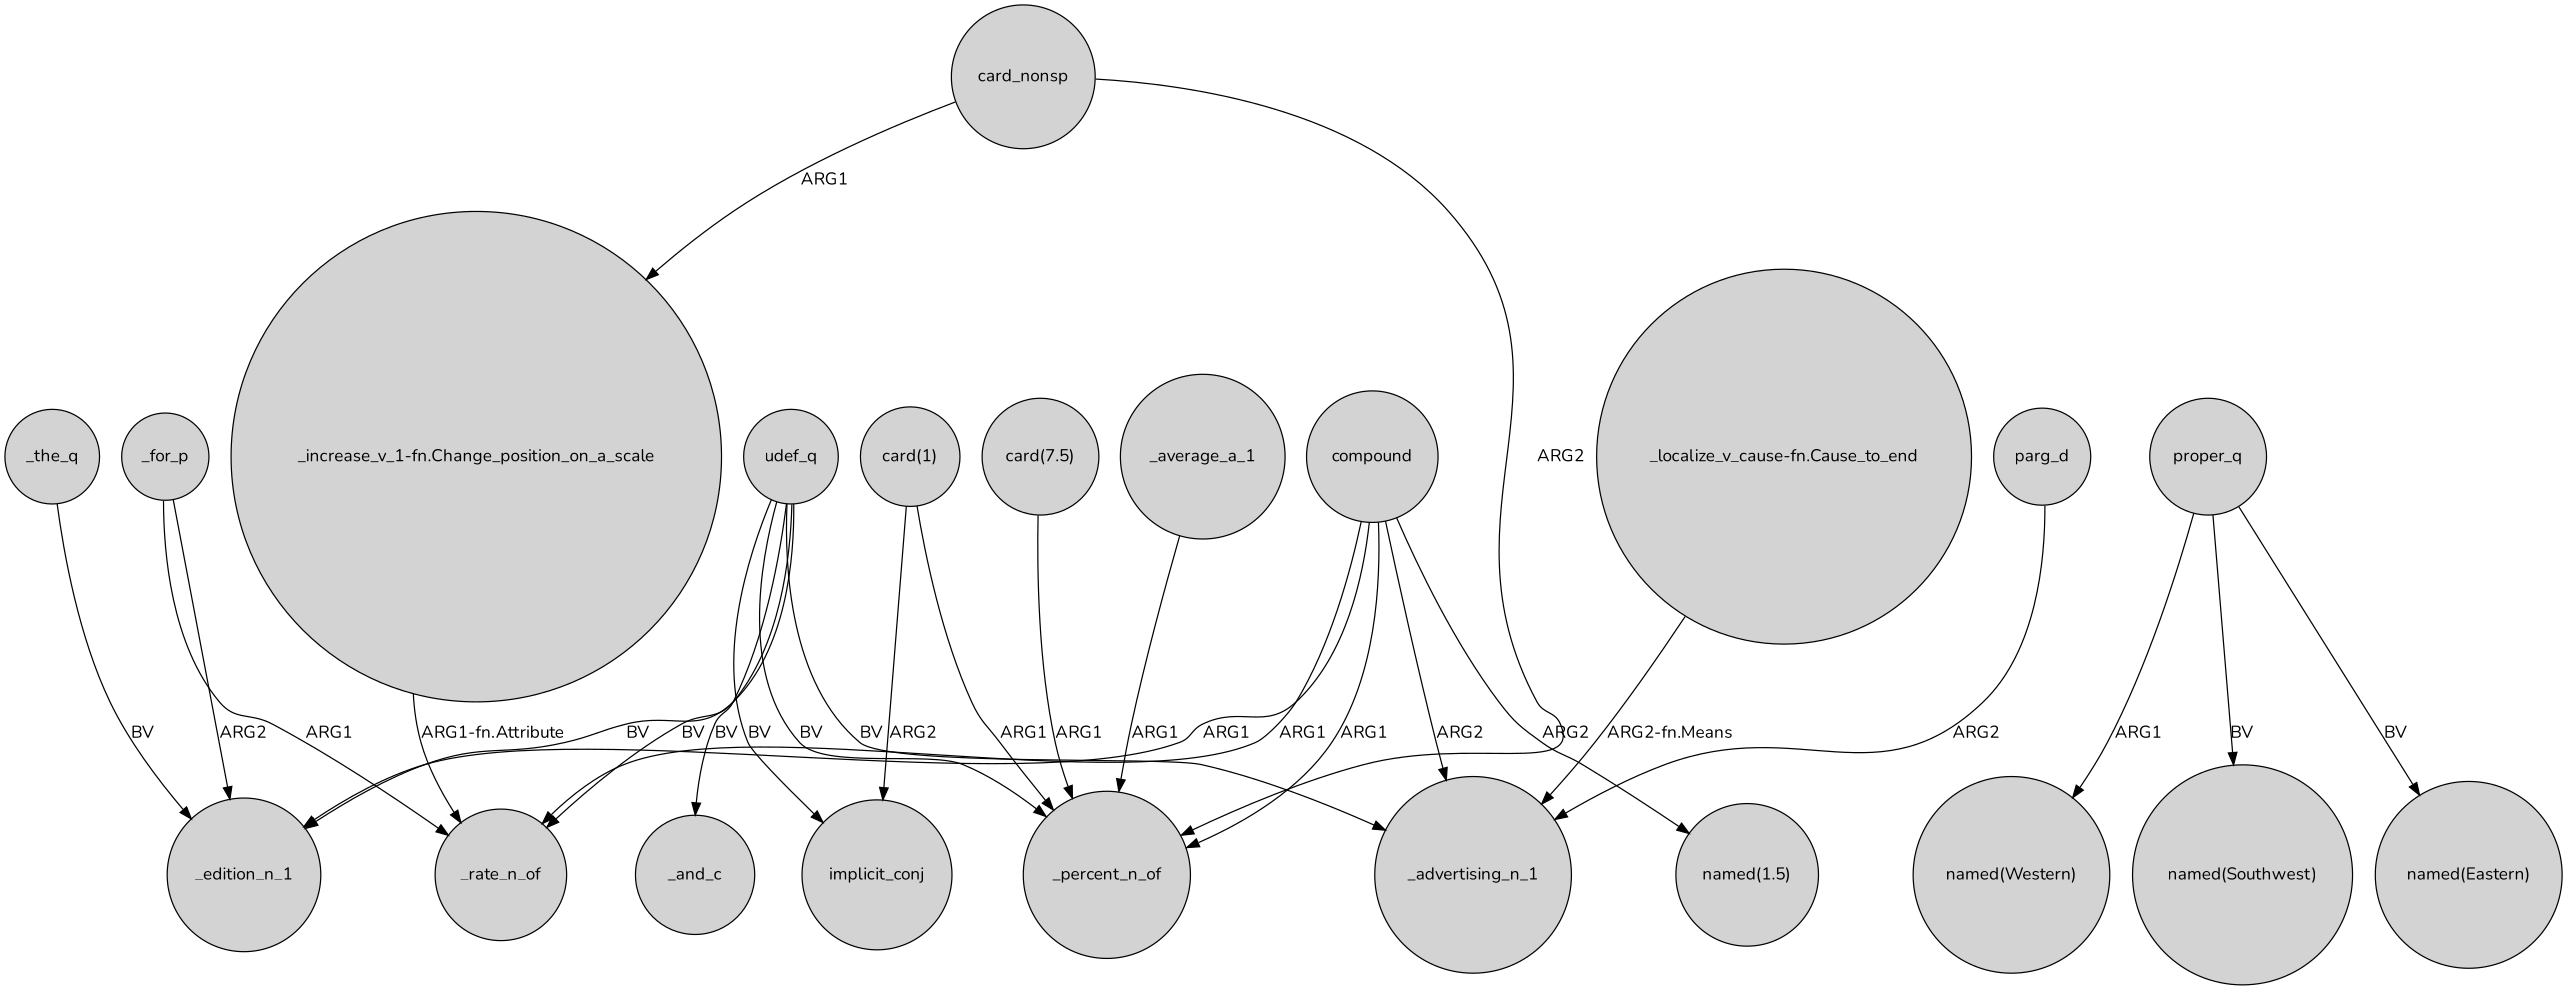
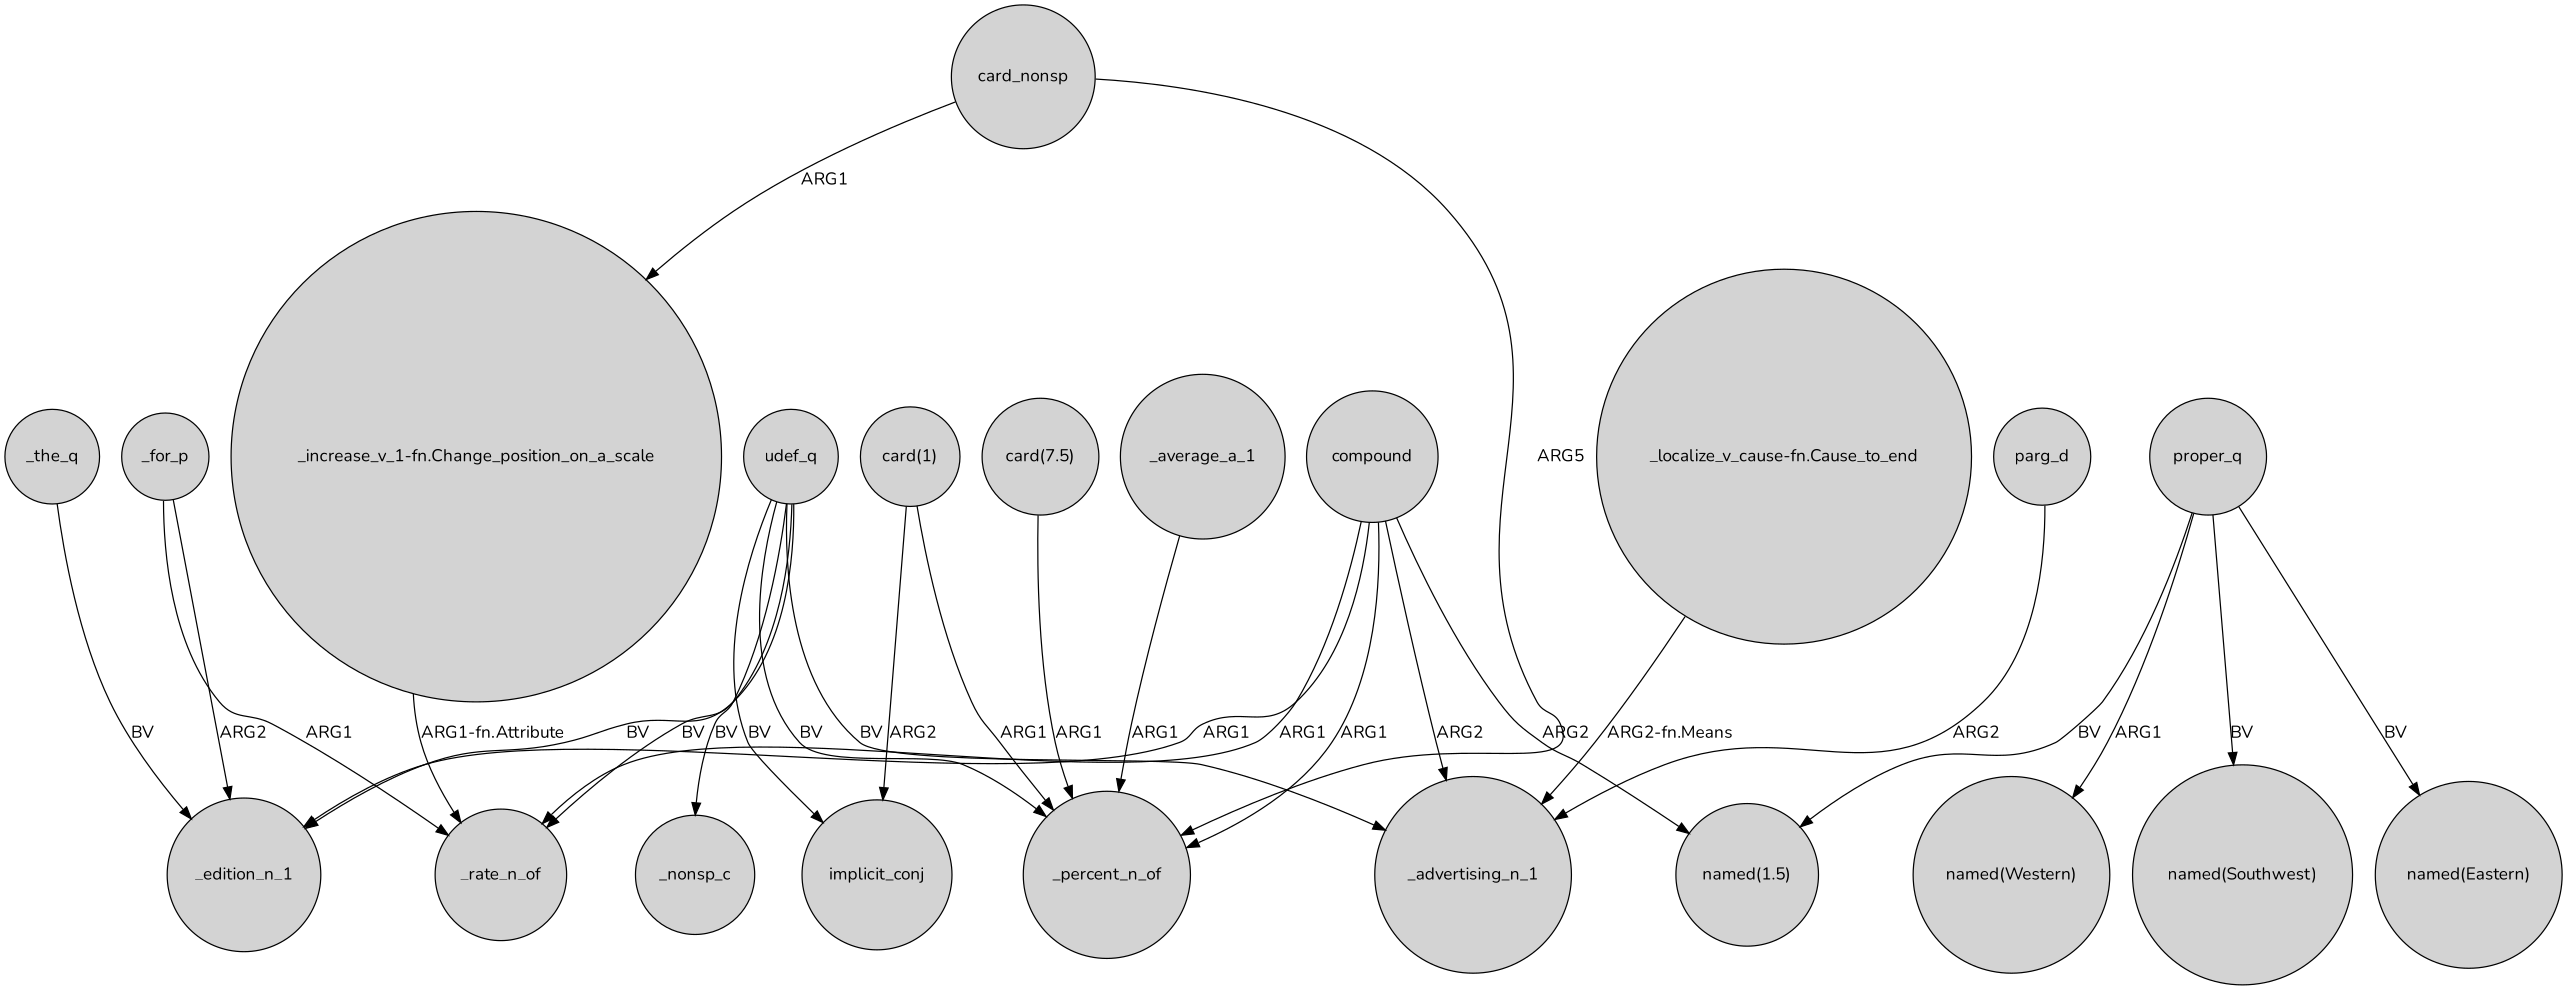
(1561, 457) -> (1561, 457)
none -> (2059, 740)
(695, 875) -> (695, 875)
